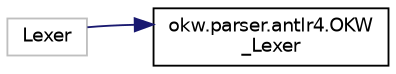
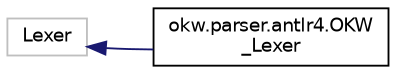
(111, 26) -> (130, 49)
